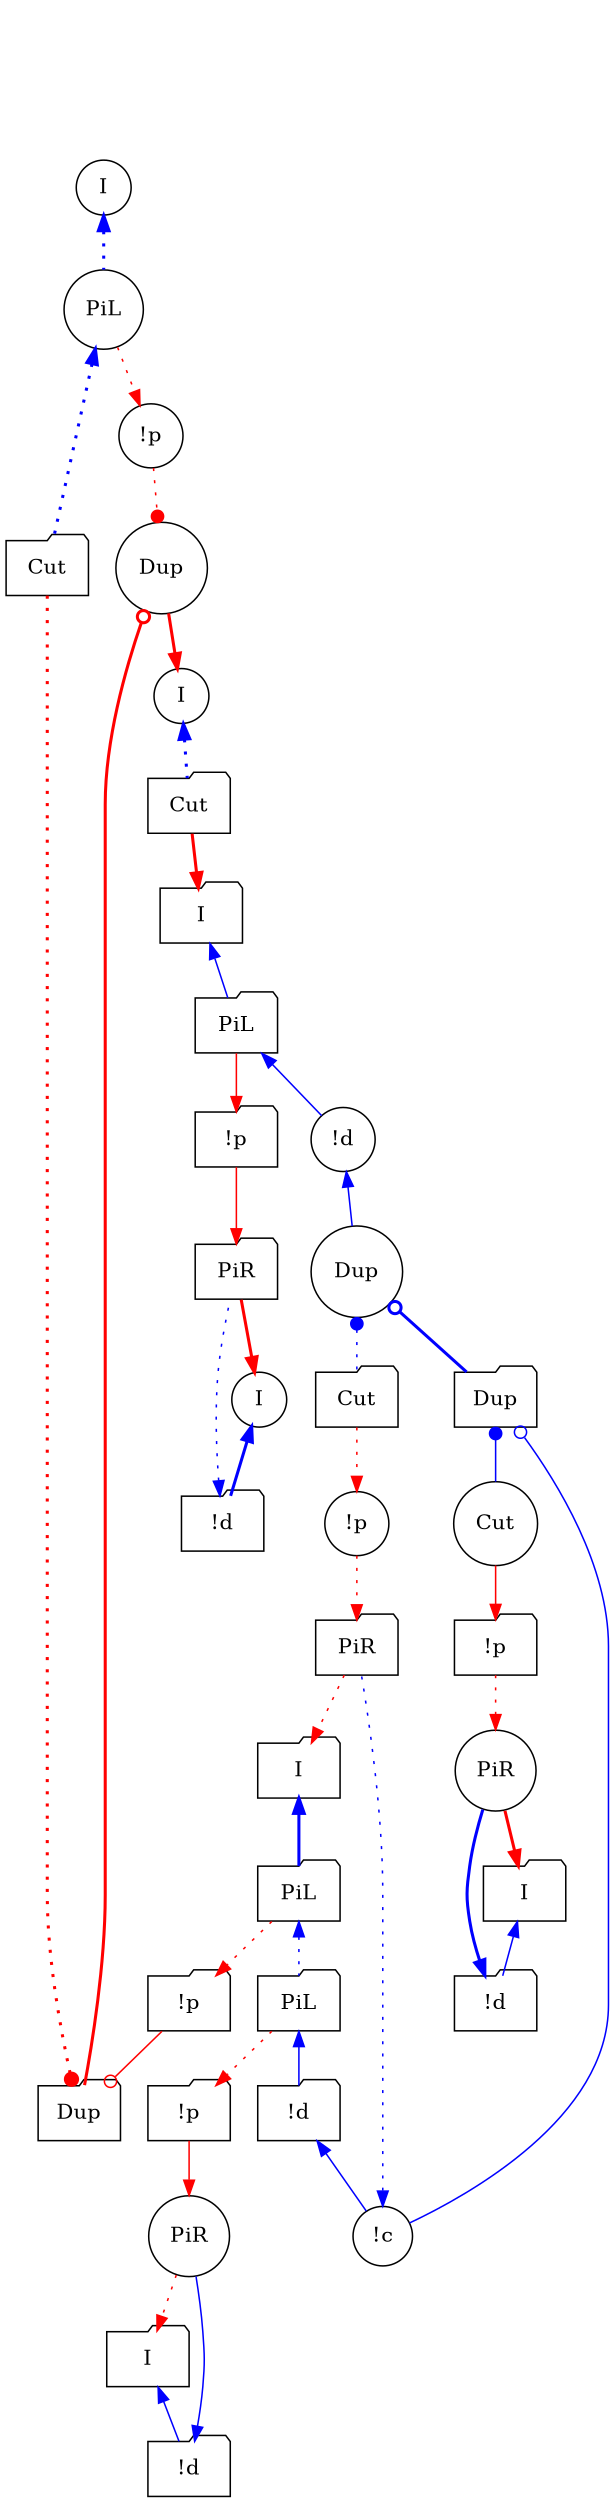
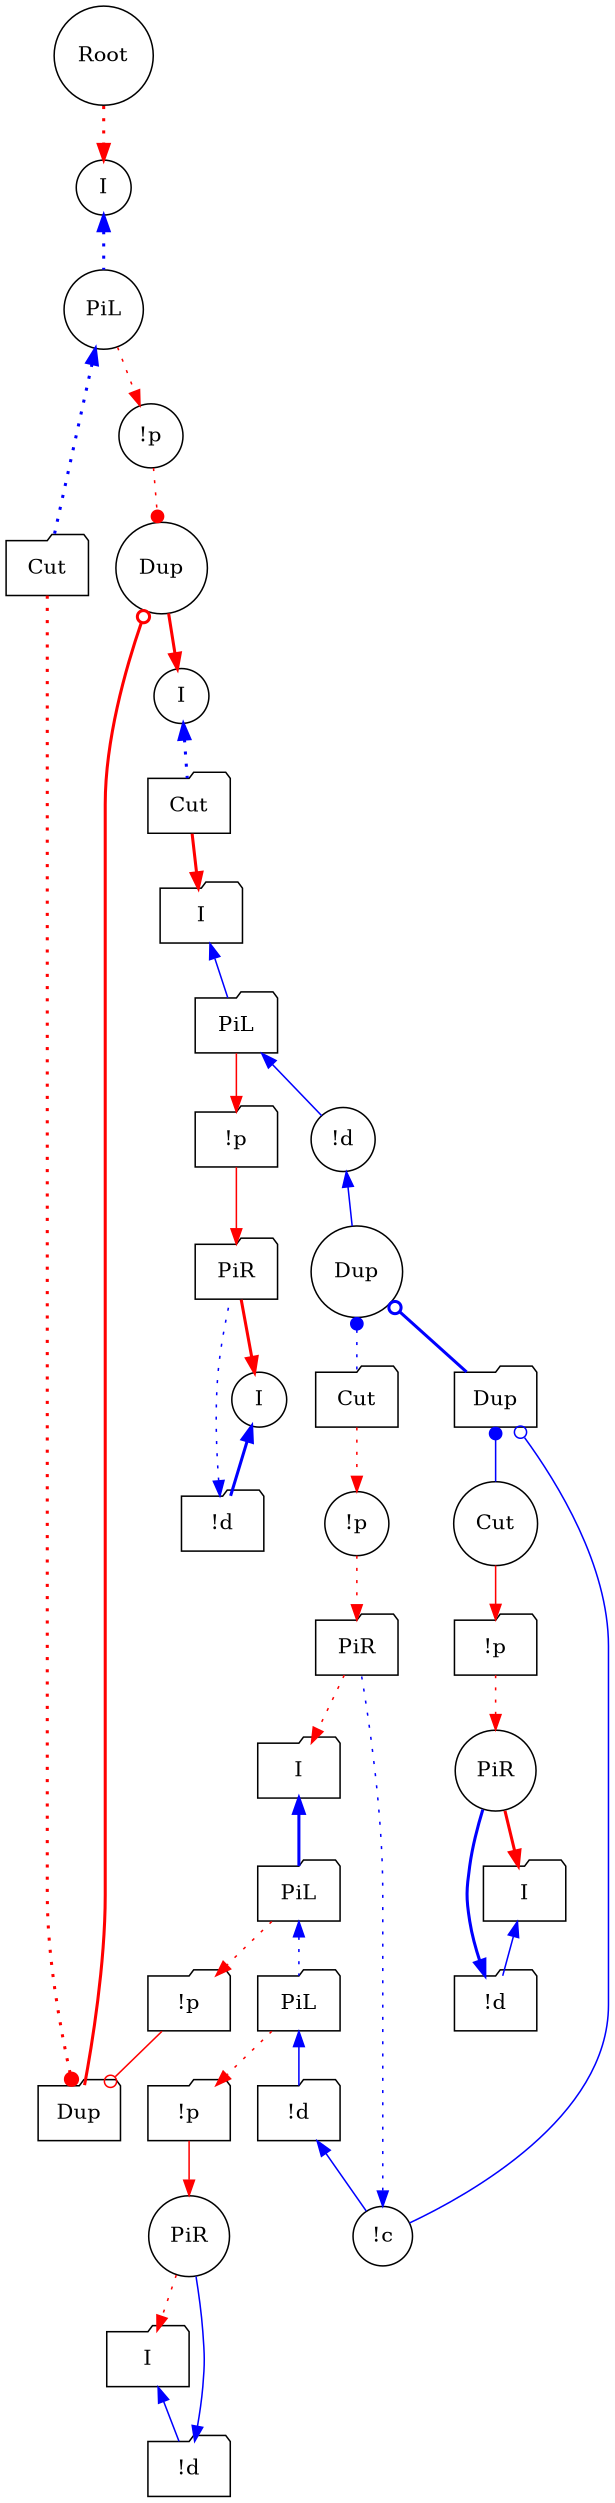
none -> (104, 56)
